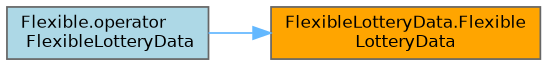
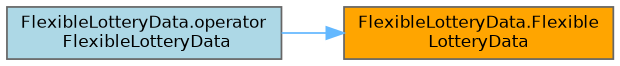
(108, 33) -> (144, 33)
